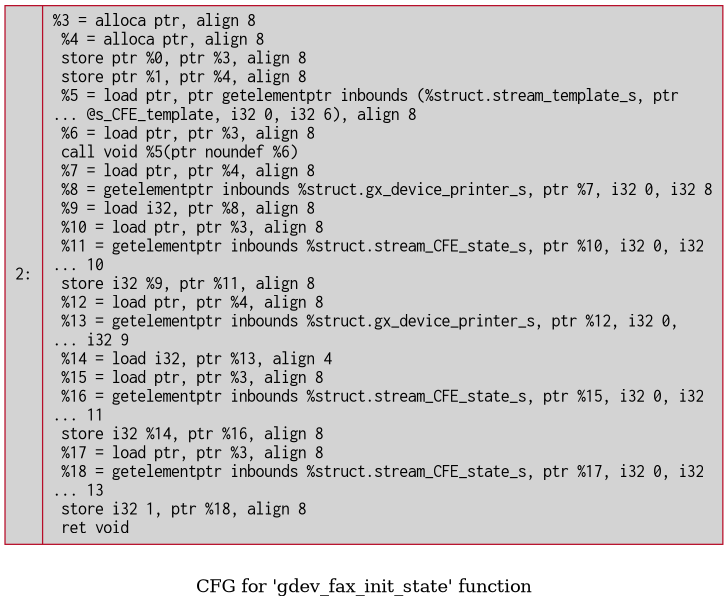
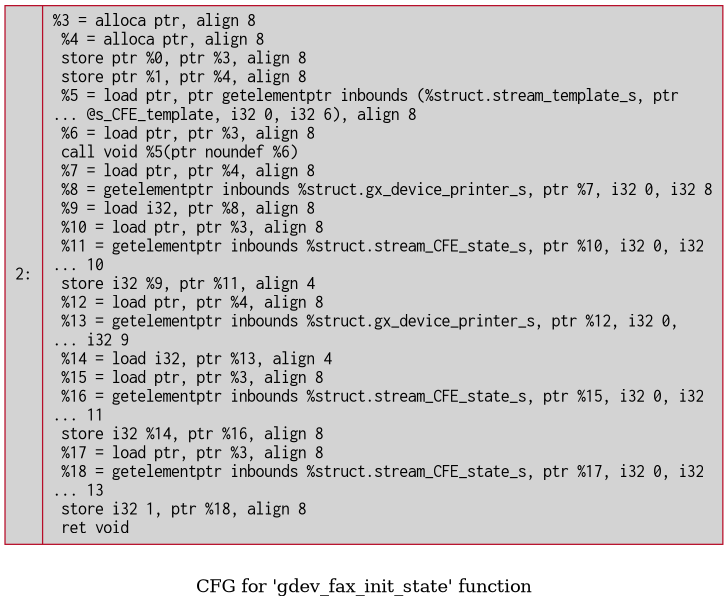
(184, 284) -> (184, 284)
